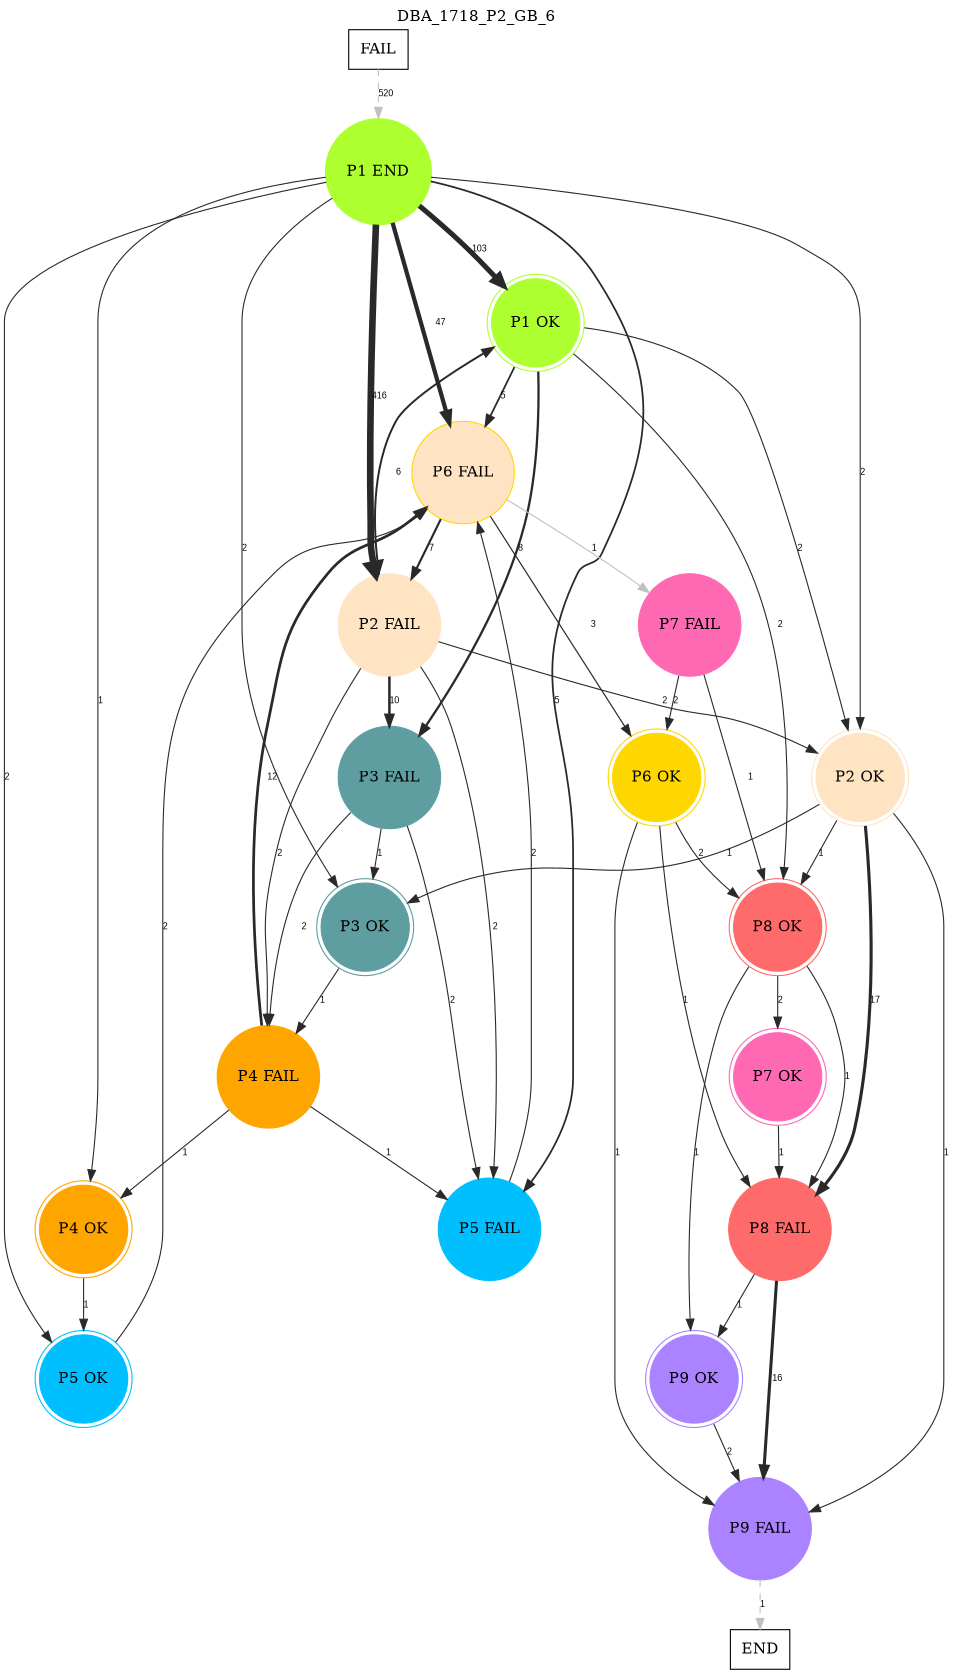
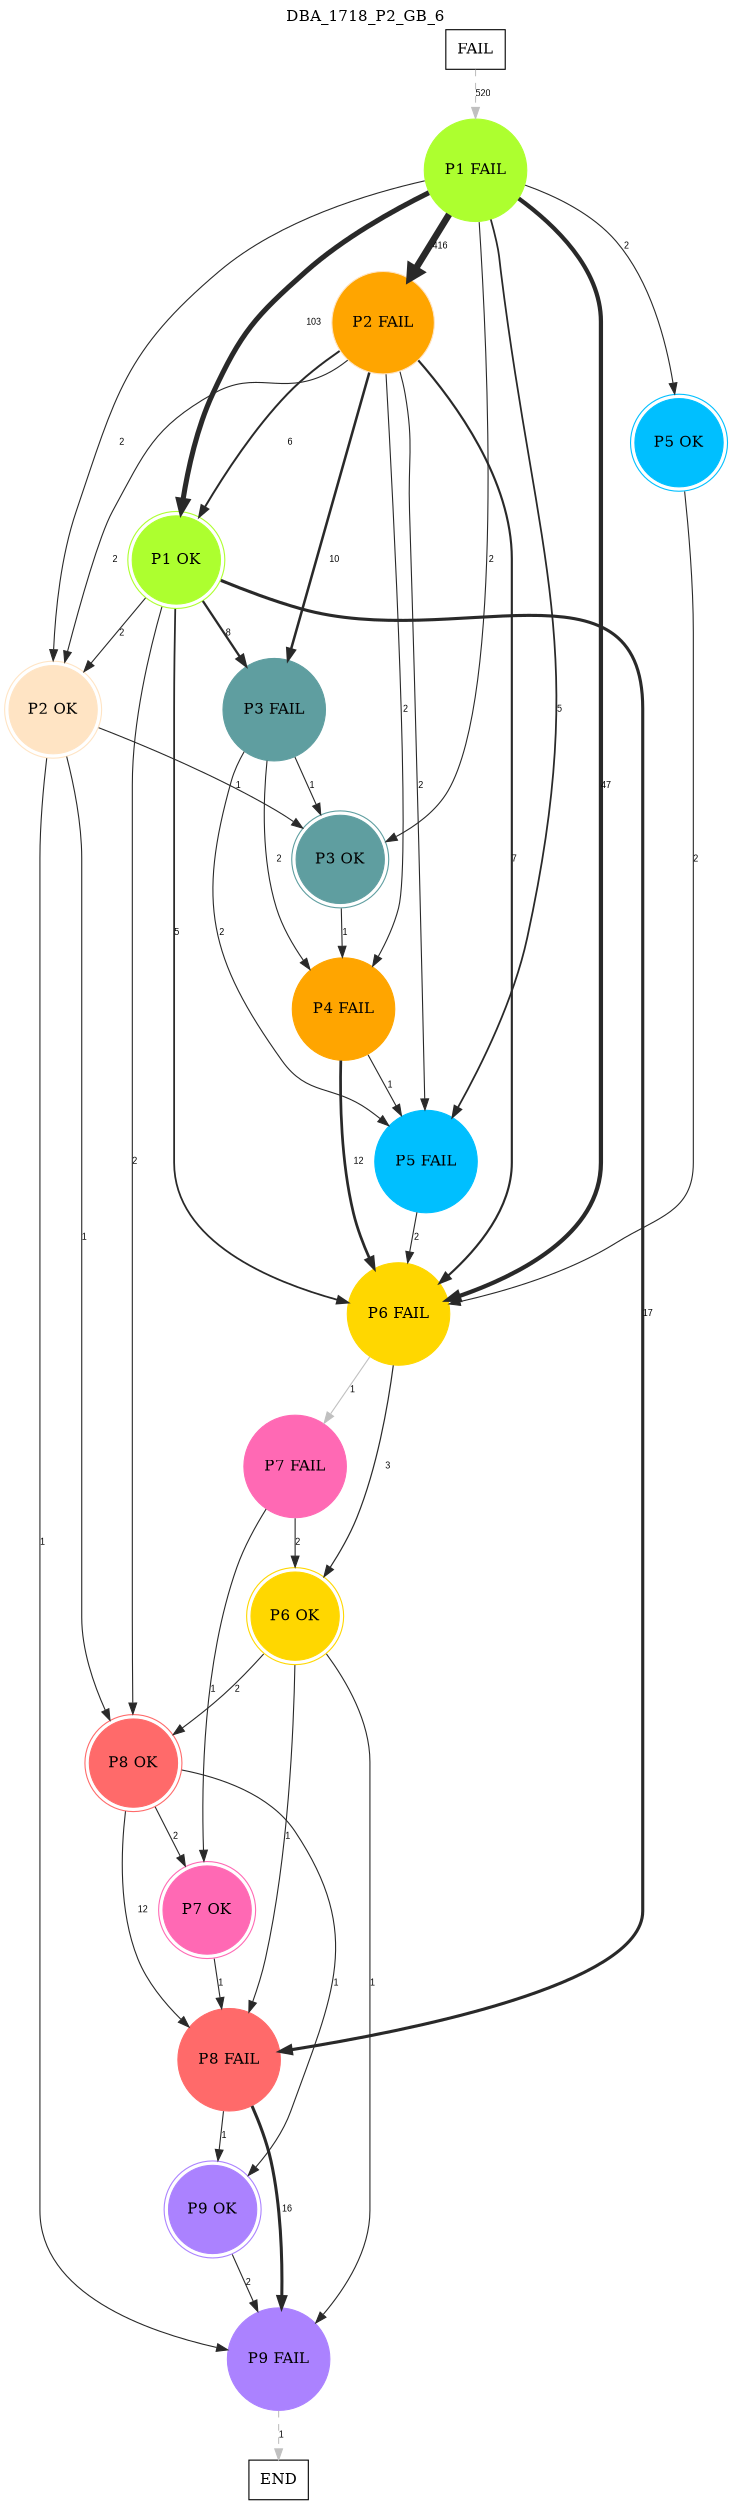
(378, 172) -> (476, 170)
(463, 473) -> (399, 1314)
(429, 544) -> (512, 815)
(389, 625) -> (383, 323)
(732, 772) -> (212, 1675)
(870, 1010) -> (643, 1264)
(848, 1077) -> (143, 1910)
(84, 1229) -> none
